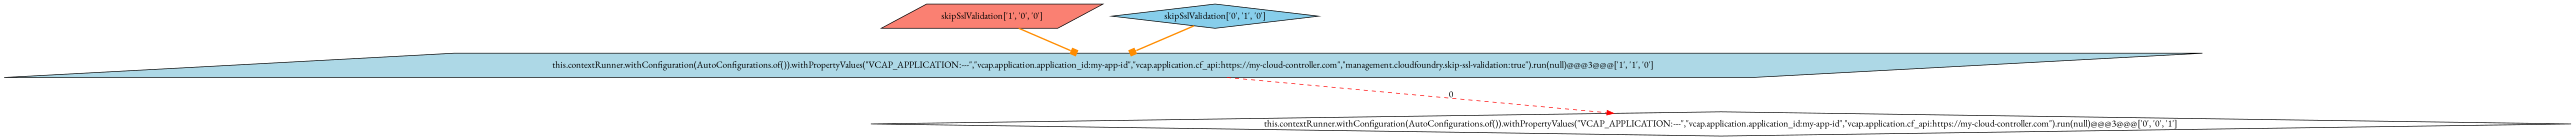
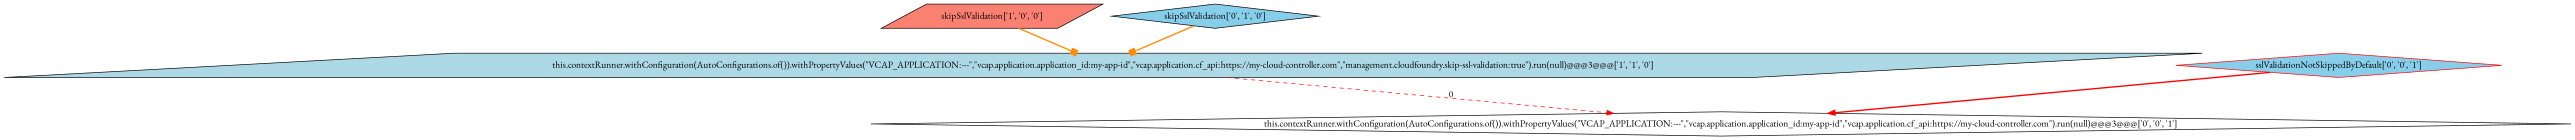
none -> (2339, 65)
